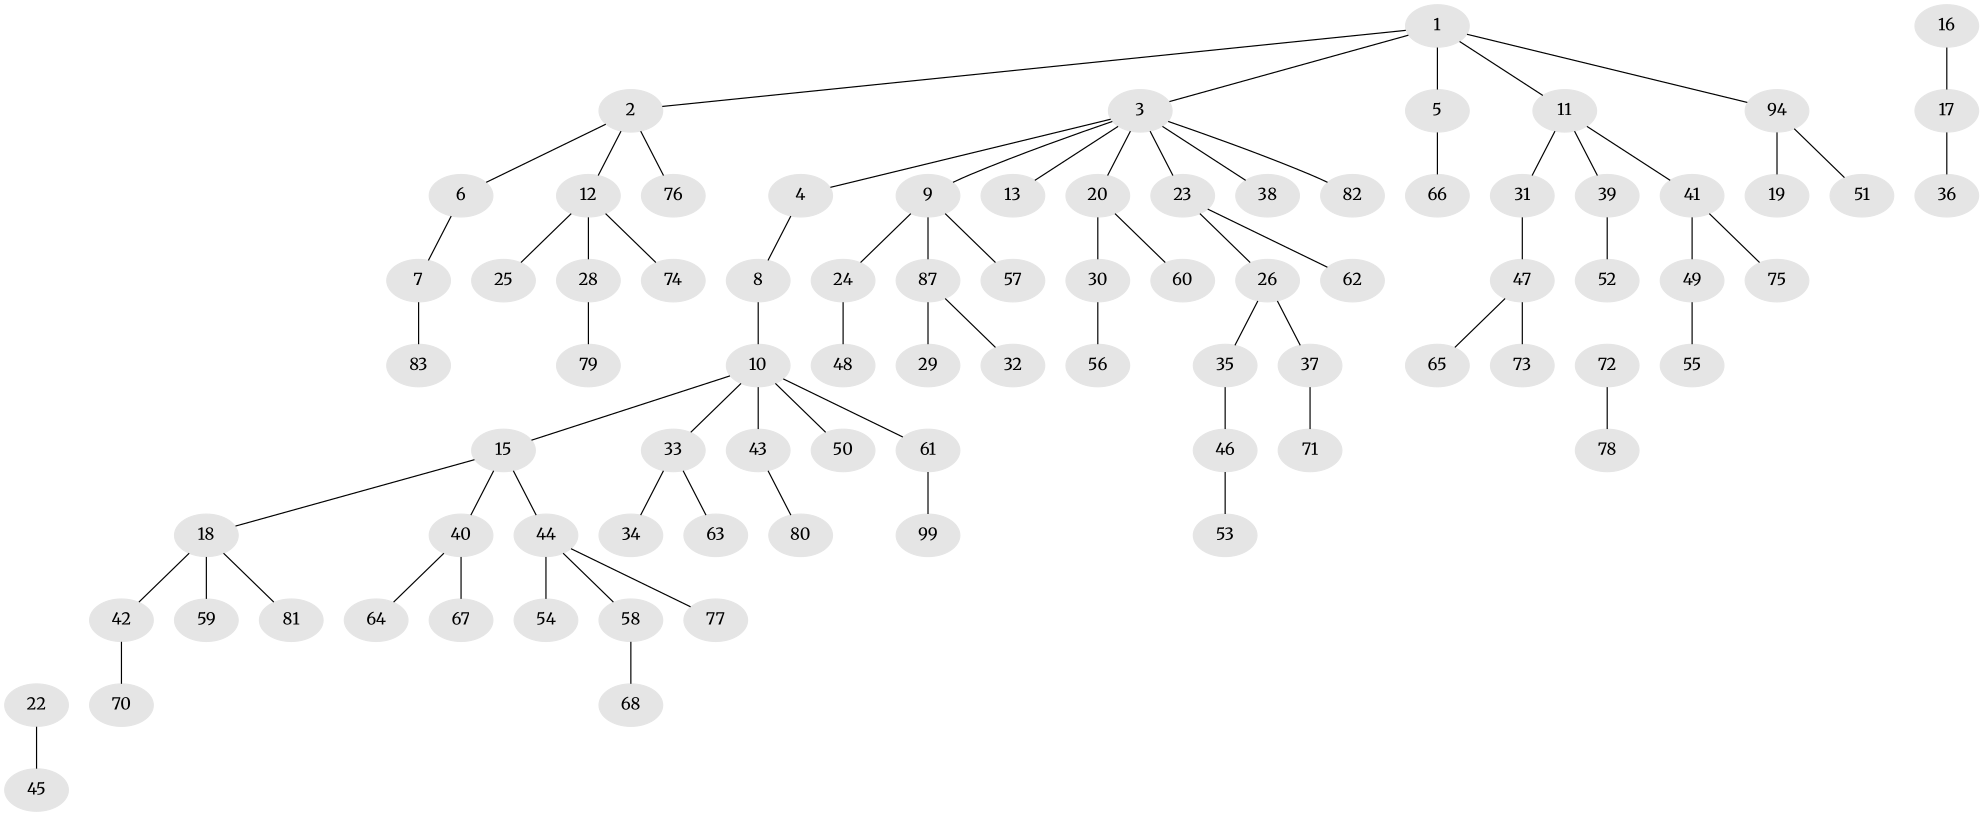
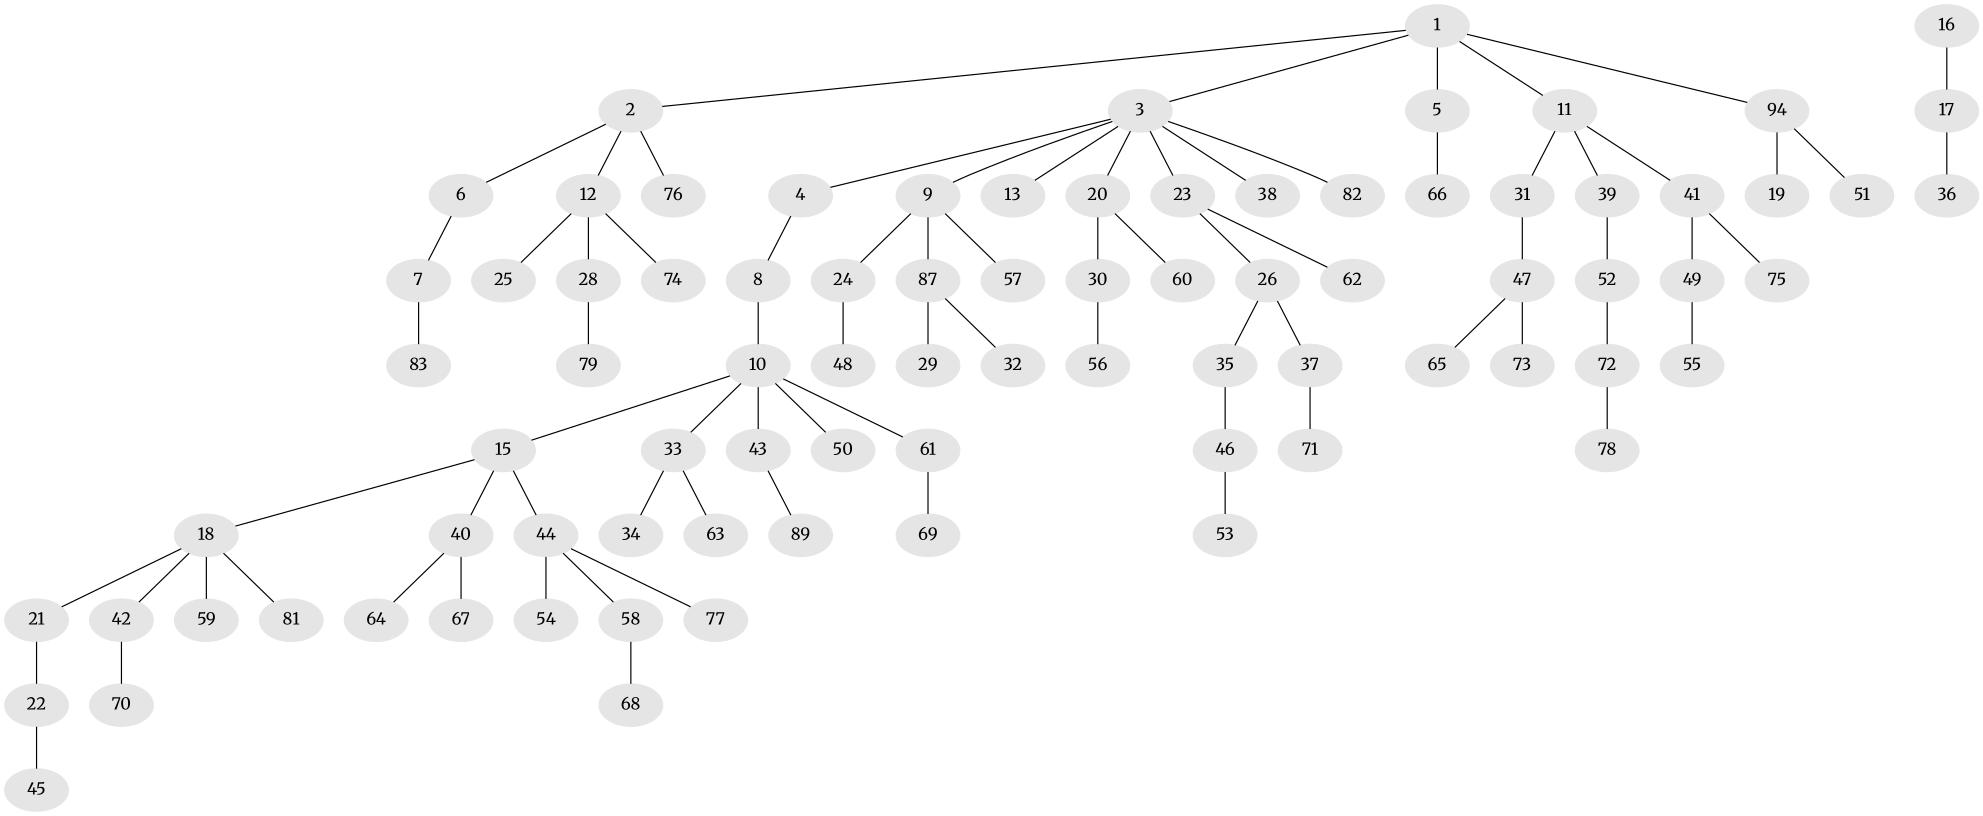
none -> (1607, 323)
(801, 535) -> (801, 535)
(928, 535) -> (928, 535)
none -> (37, 620)
